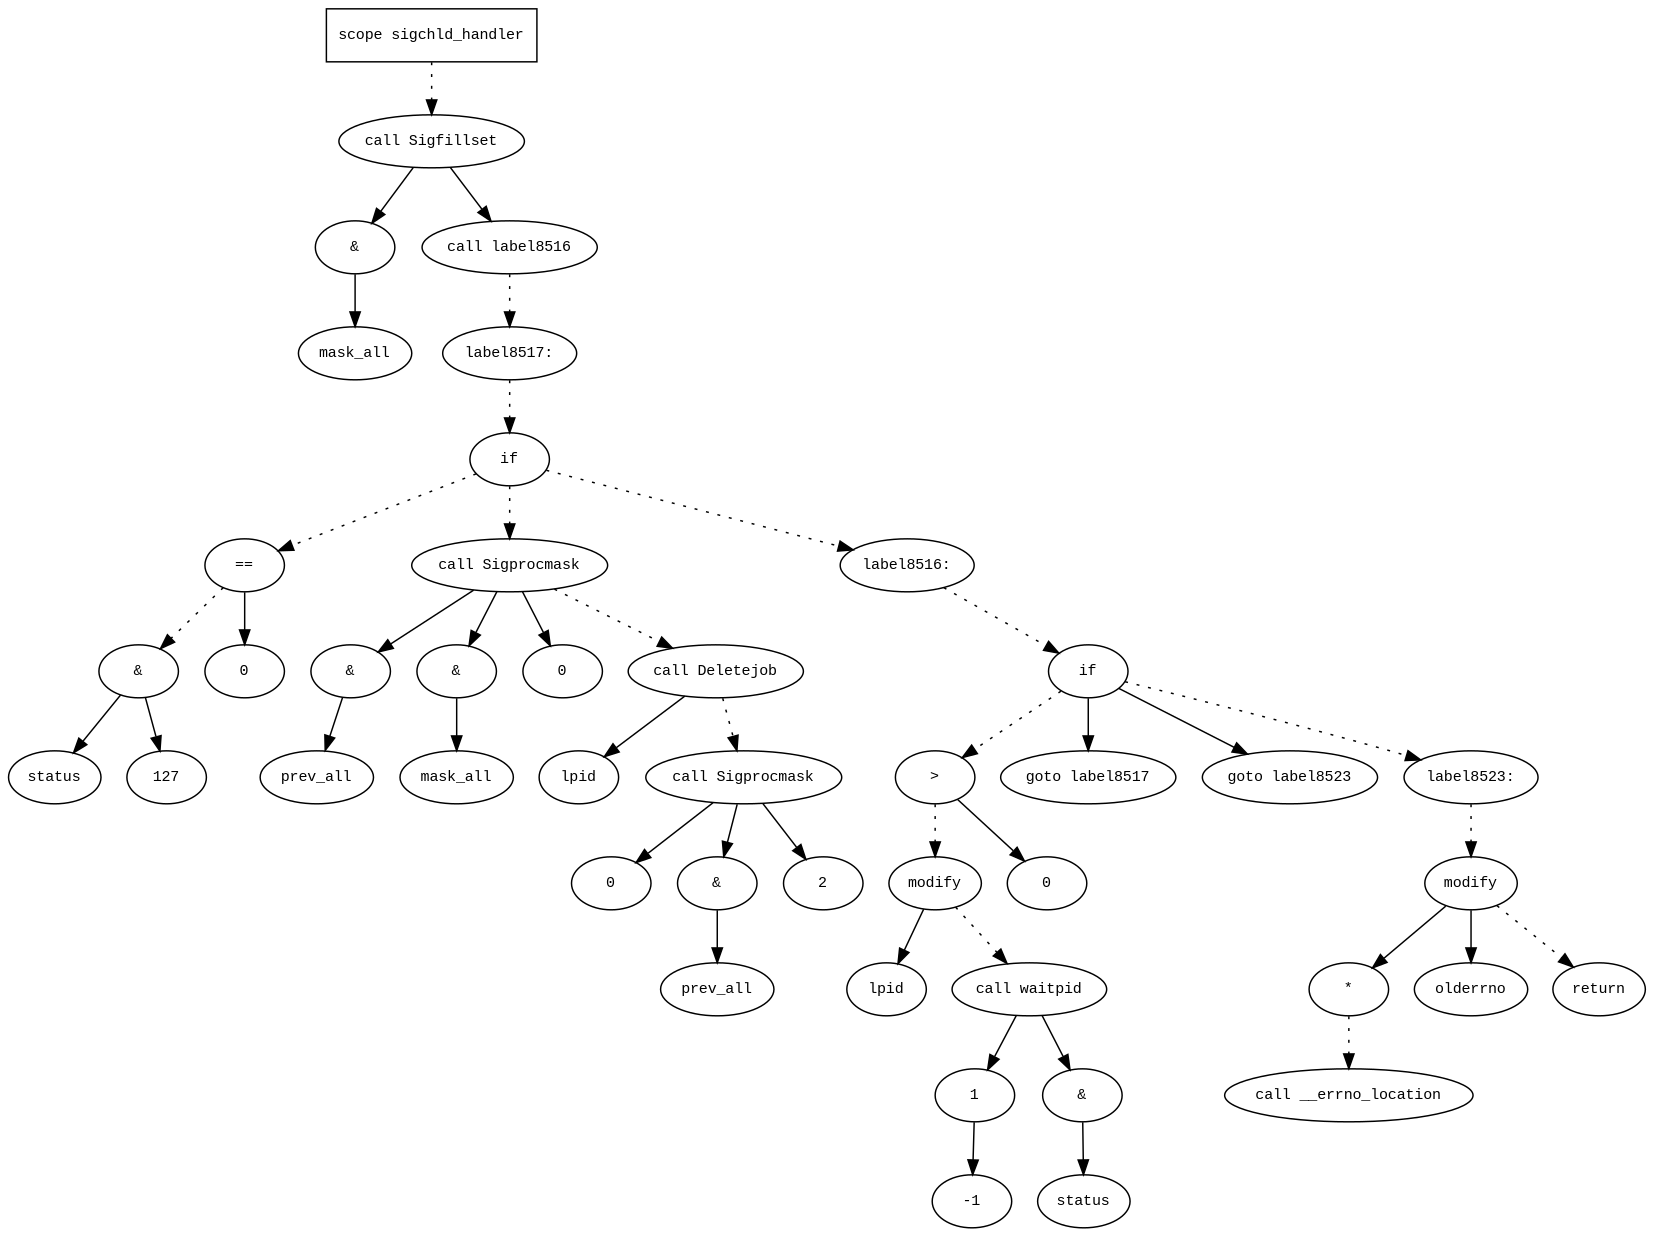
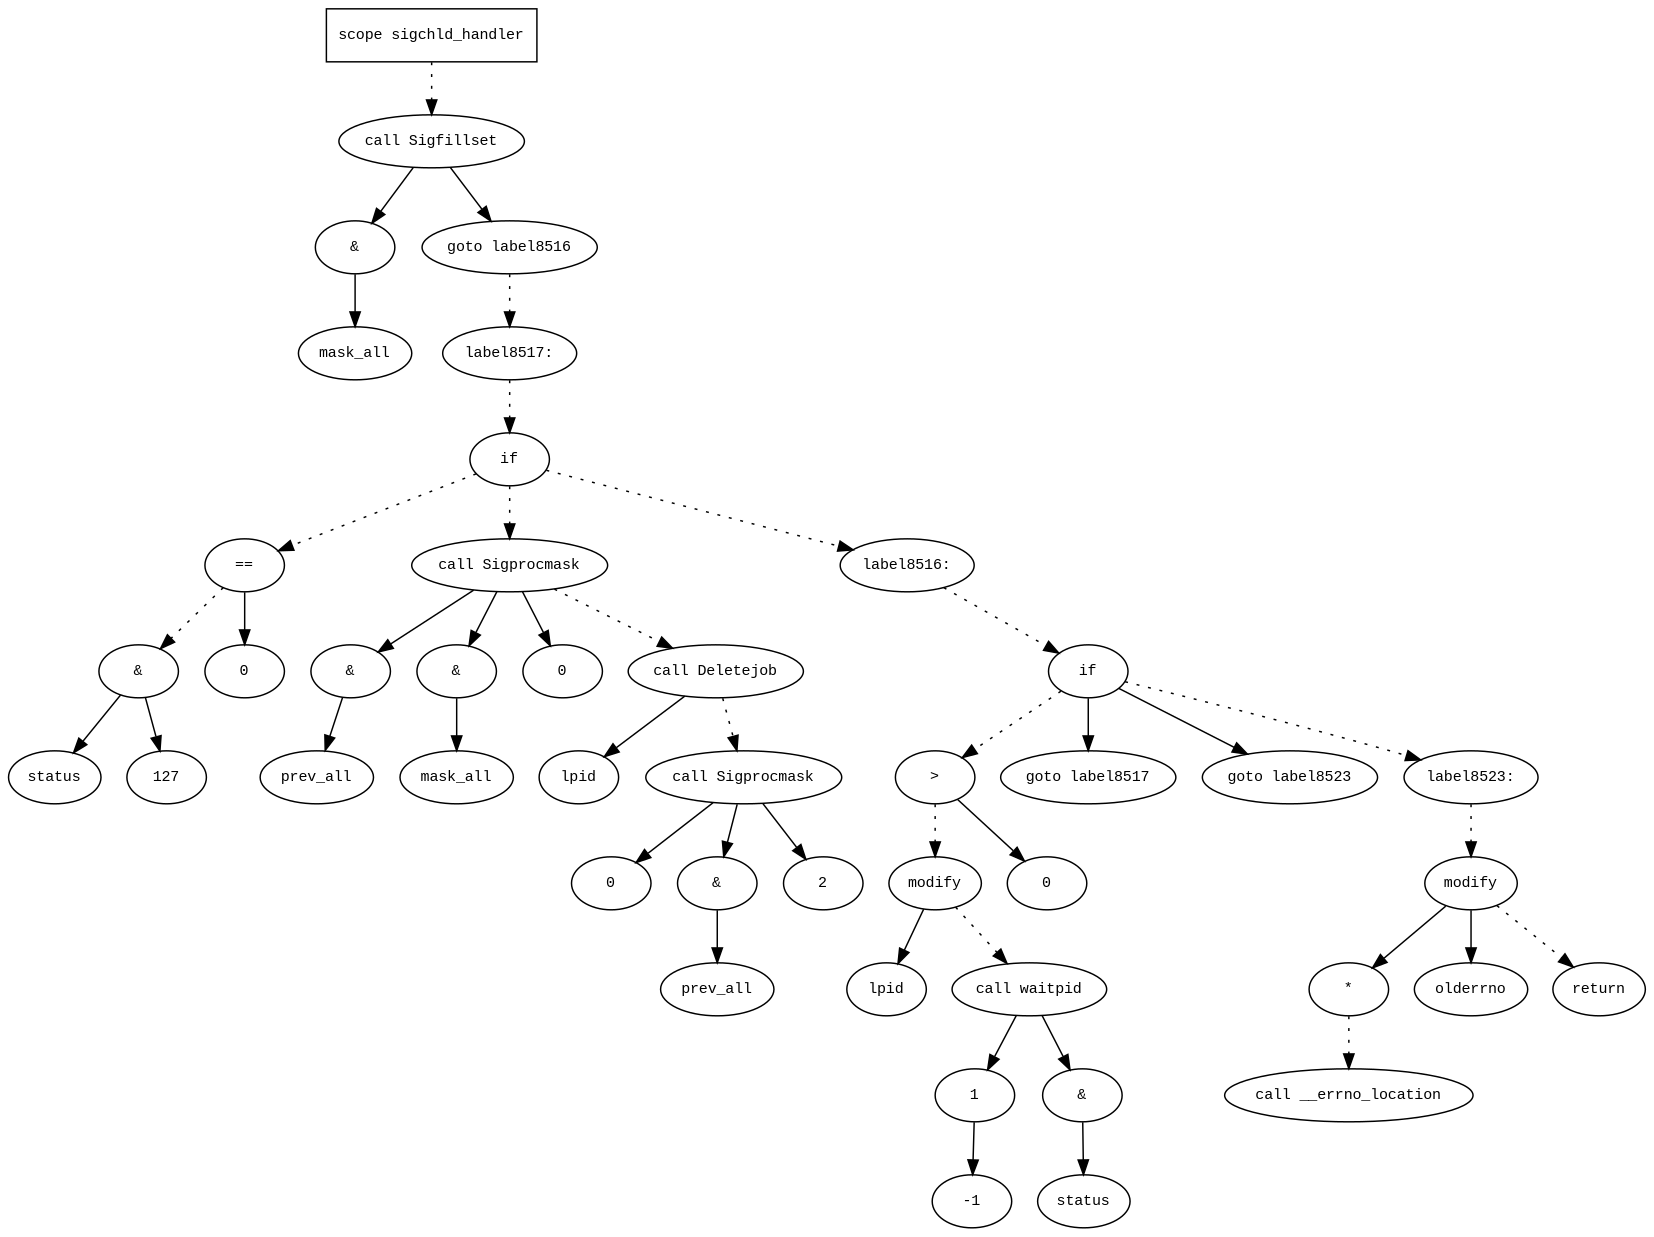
(510, 247) -> (510, 247)
